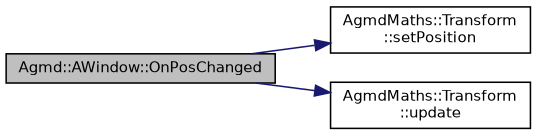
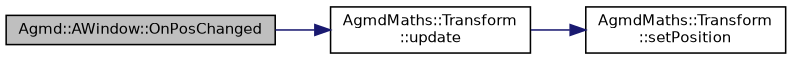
(283, 50) -> (550, 30)
